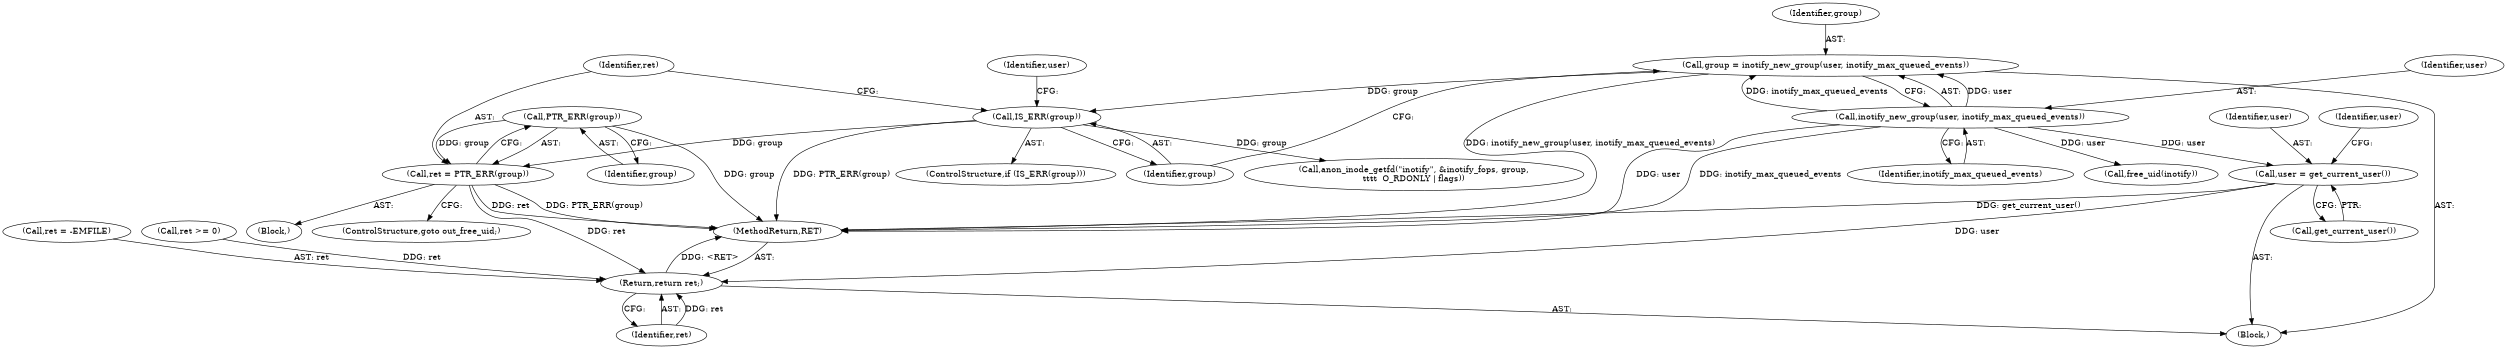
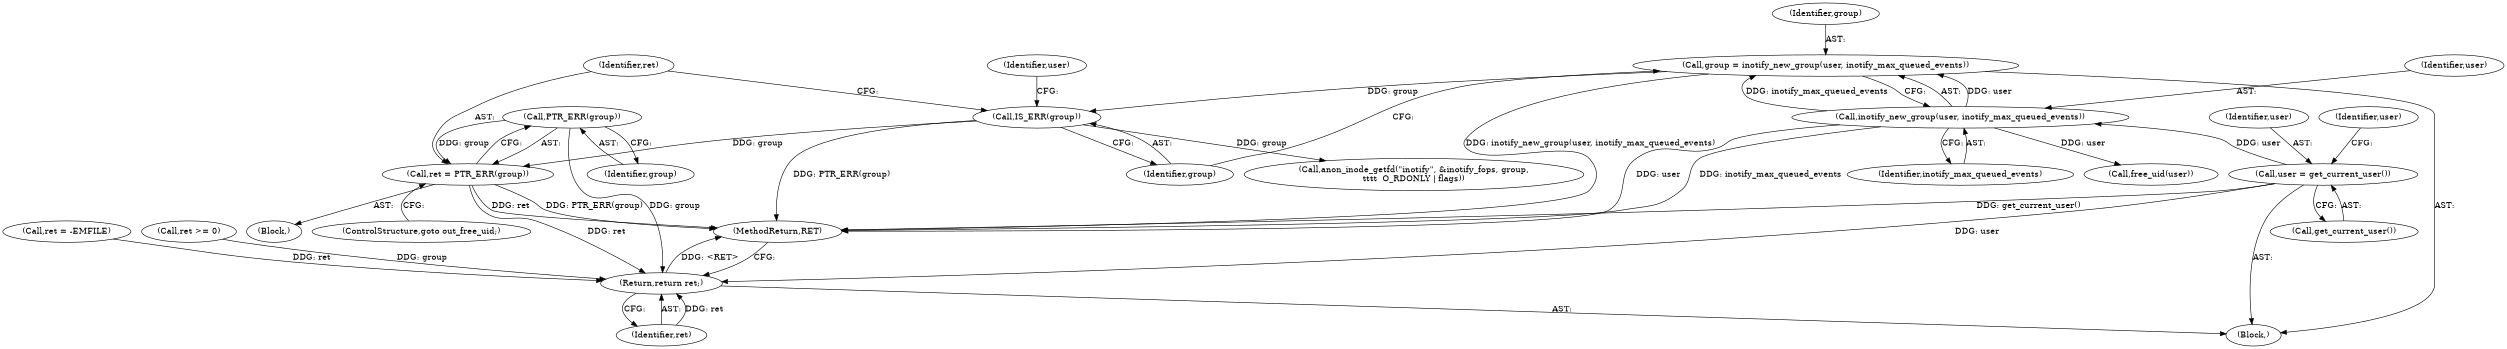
(2148, 145) -> (2196, 134)
(696, 156) -> (614, 196)
(1006, 175) -> none
(2151, 175) -> (2151, 175)
(442, 200) -> (403, 201)
(2353, 206) -> (2353, 206)
(312, 258) -> (312, 258)
(422, 258) -> (422, 258)
(766, 258) -> (766, 258)
